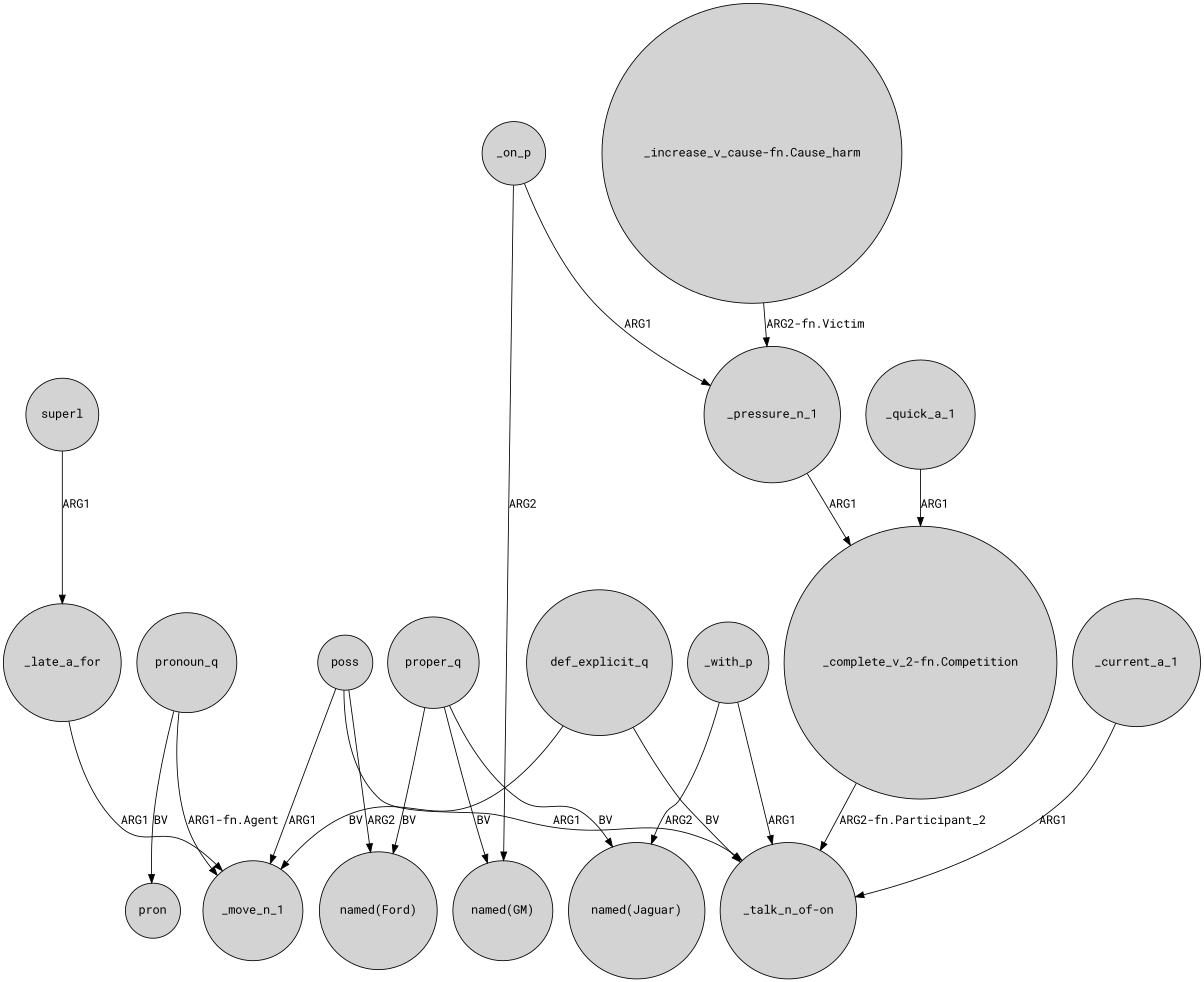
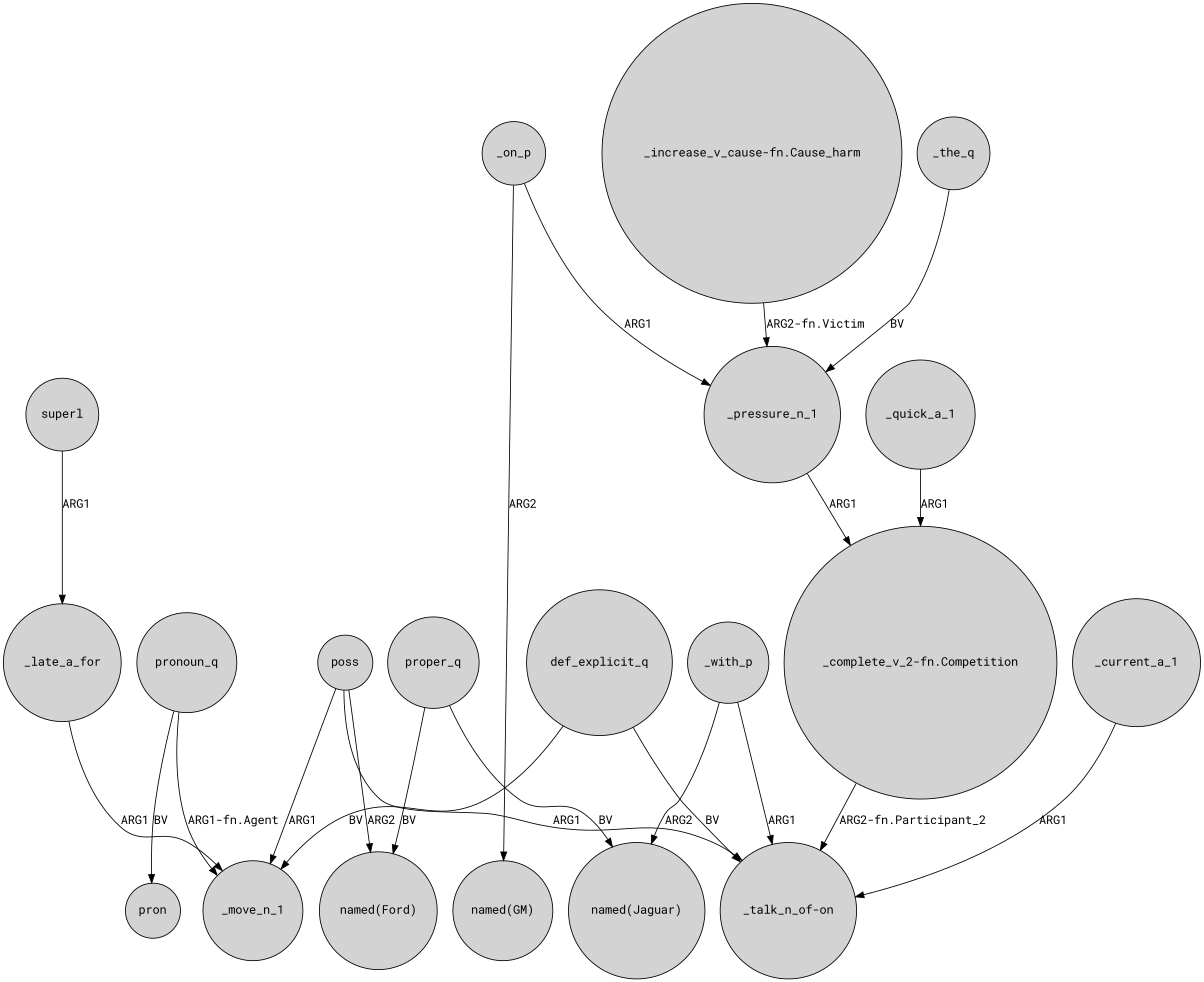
none -> (954, 153)
(464, 781) -> none
